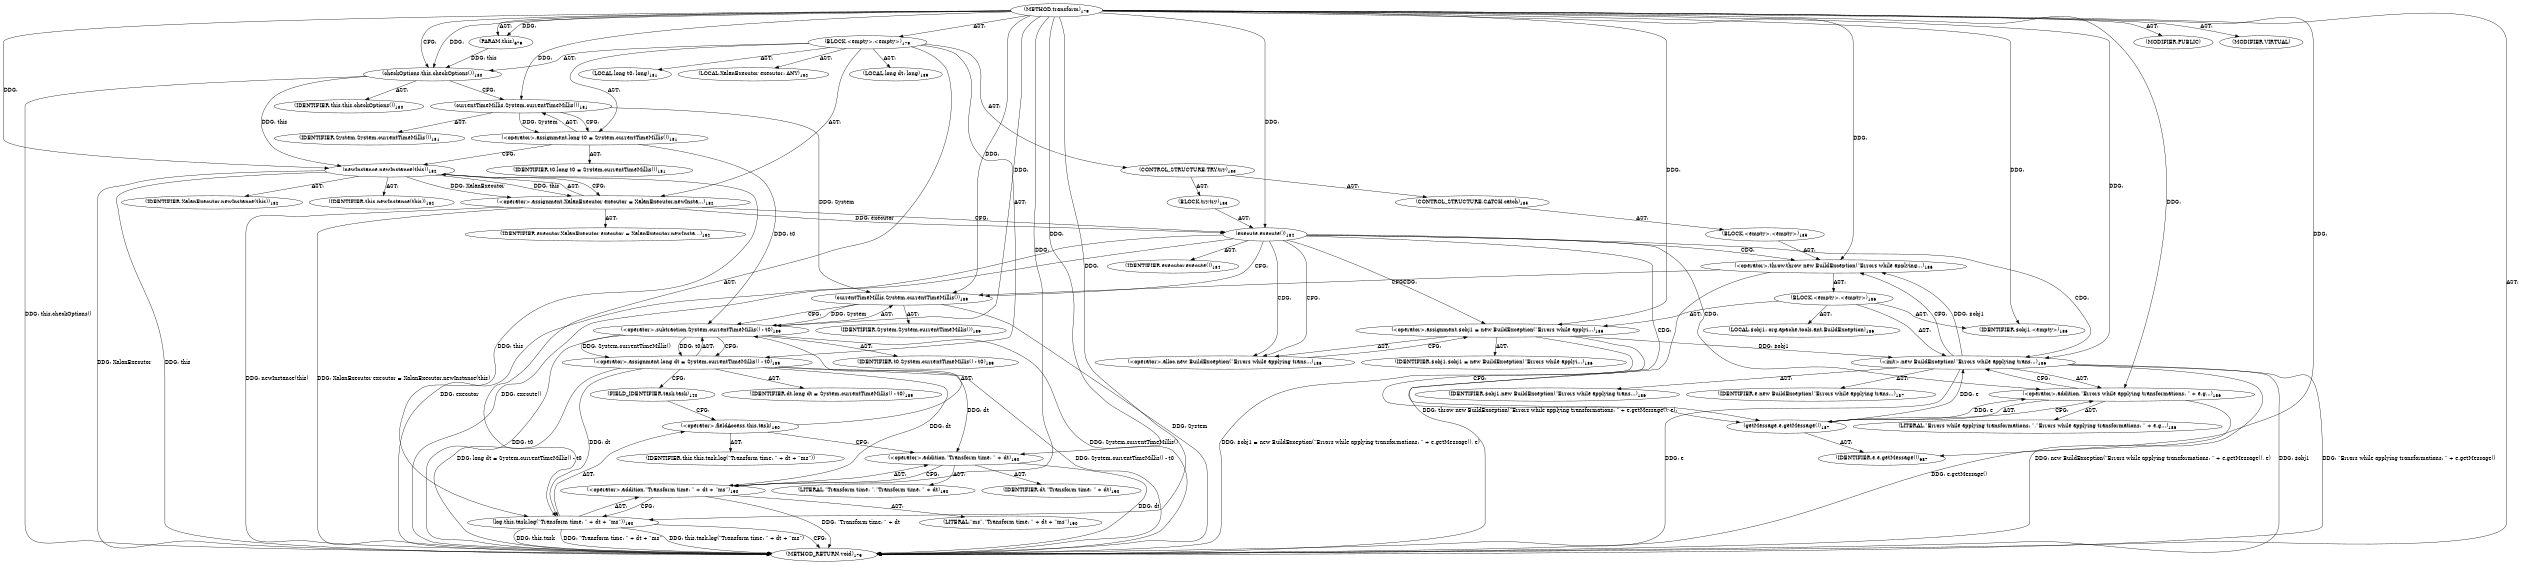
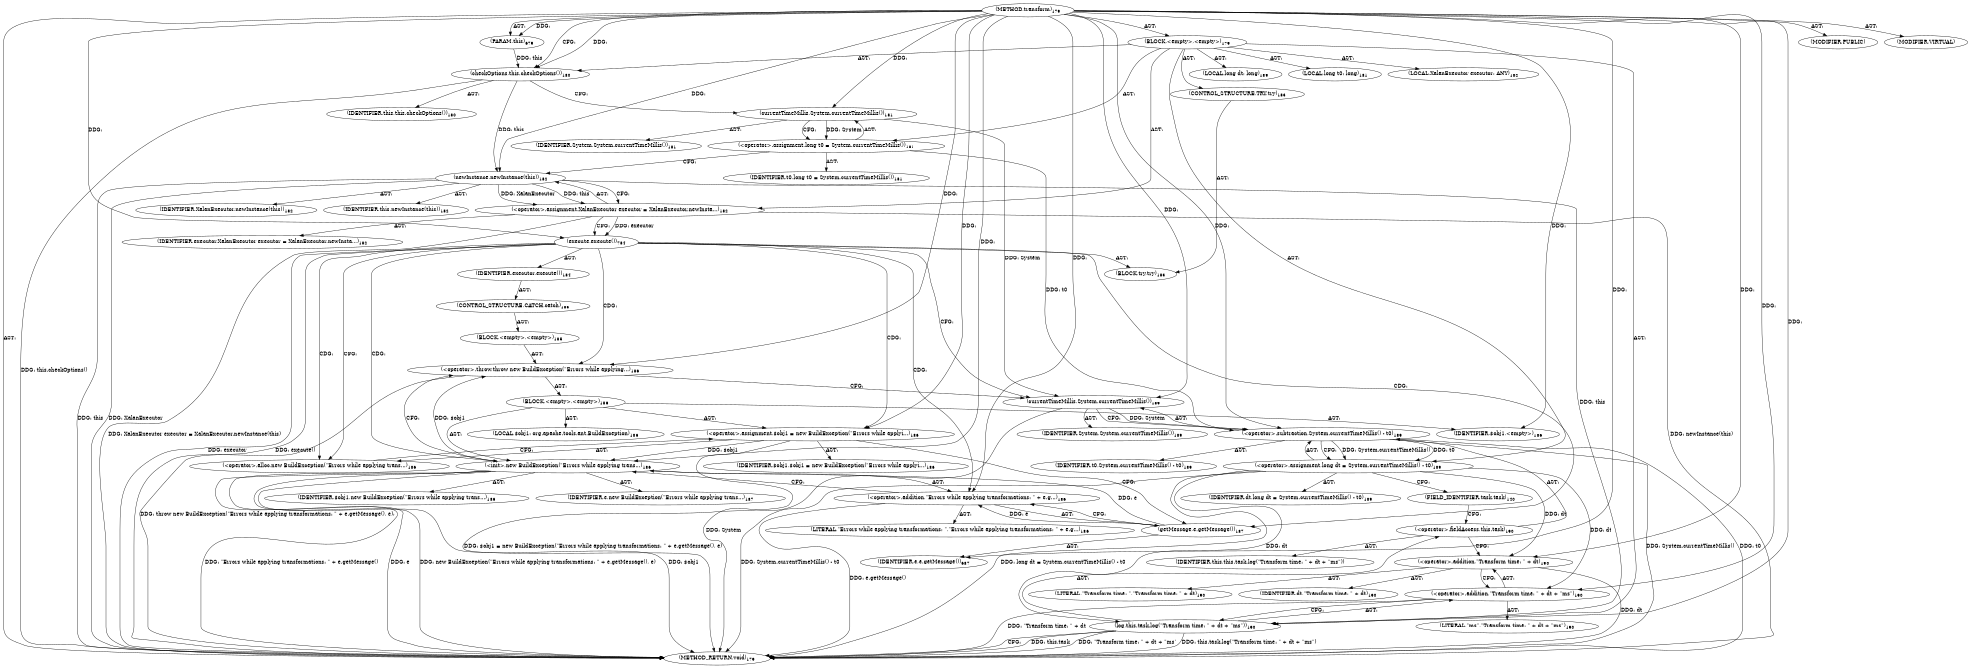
(1327, 186) -> (519, 288)
(1232, 218) -> (883, 248)
(1290, 234) -> (621, 242)
